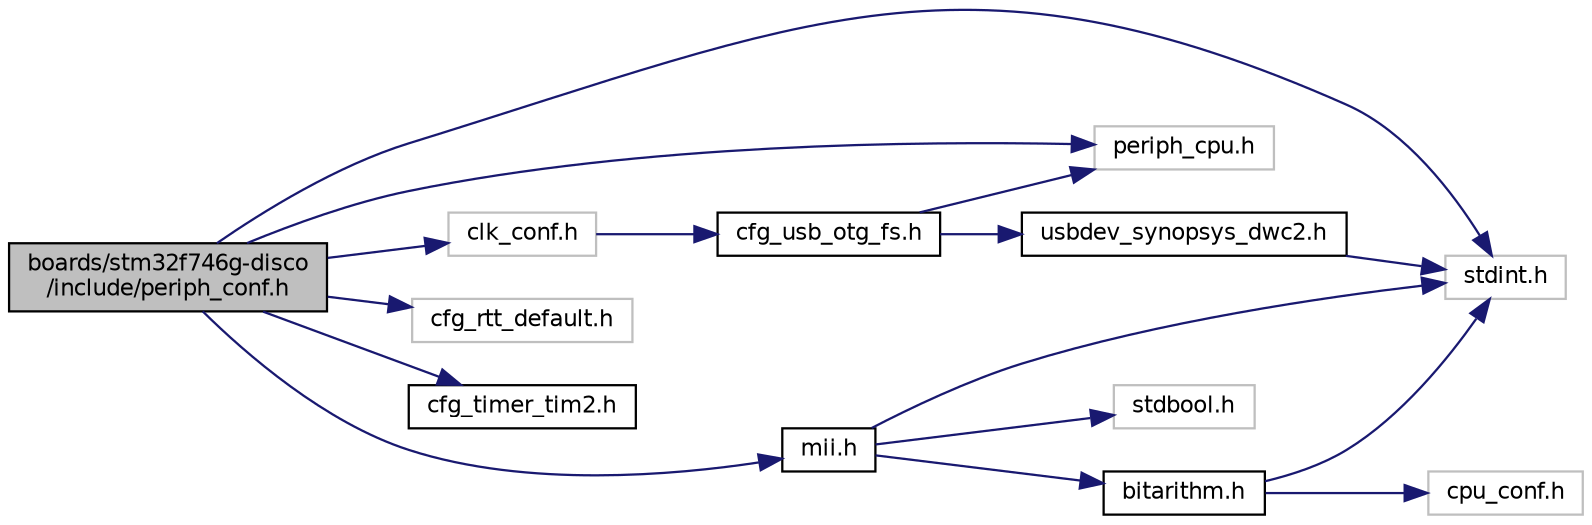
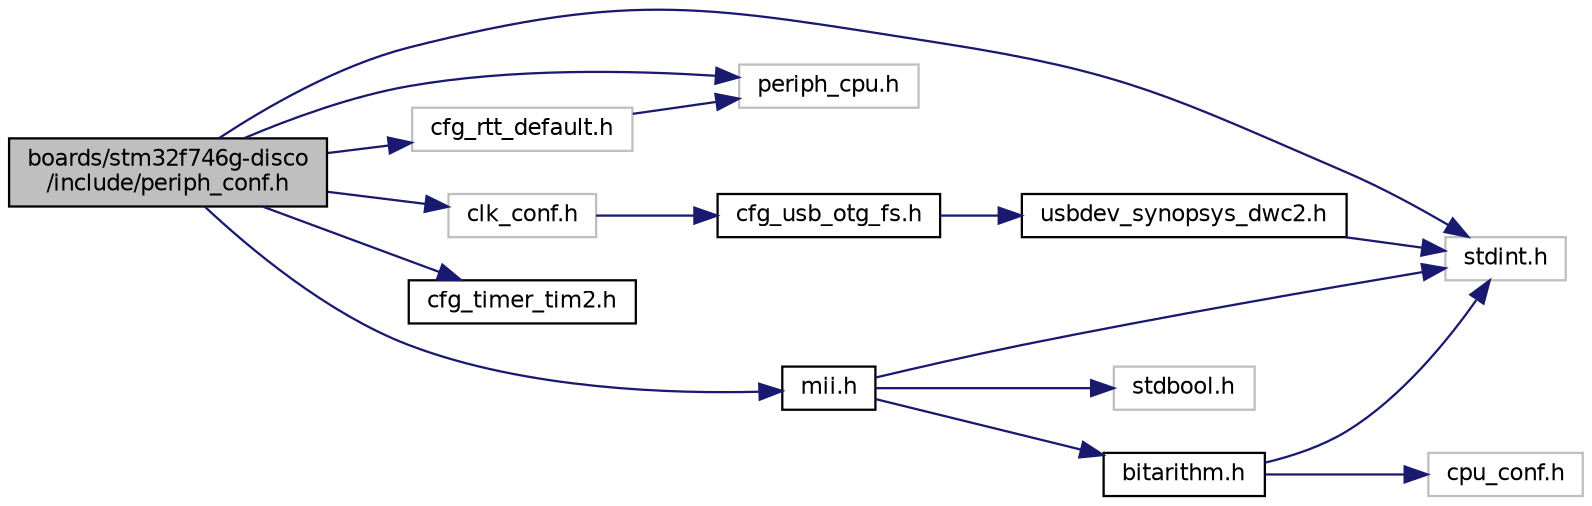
(996, 194) -> (674, 108)
